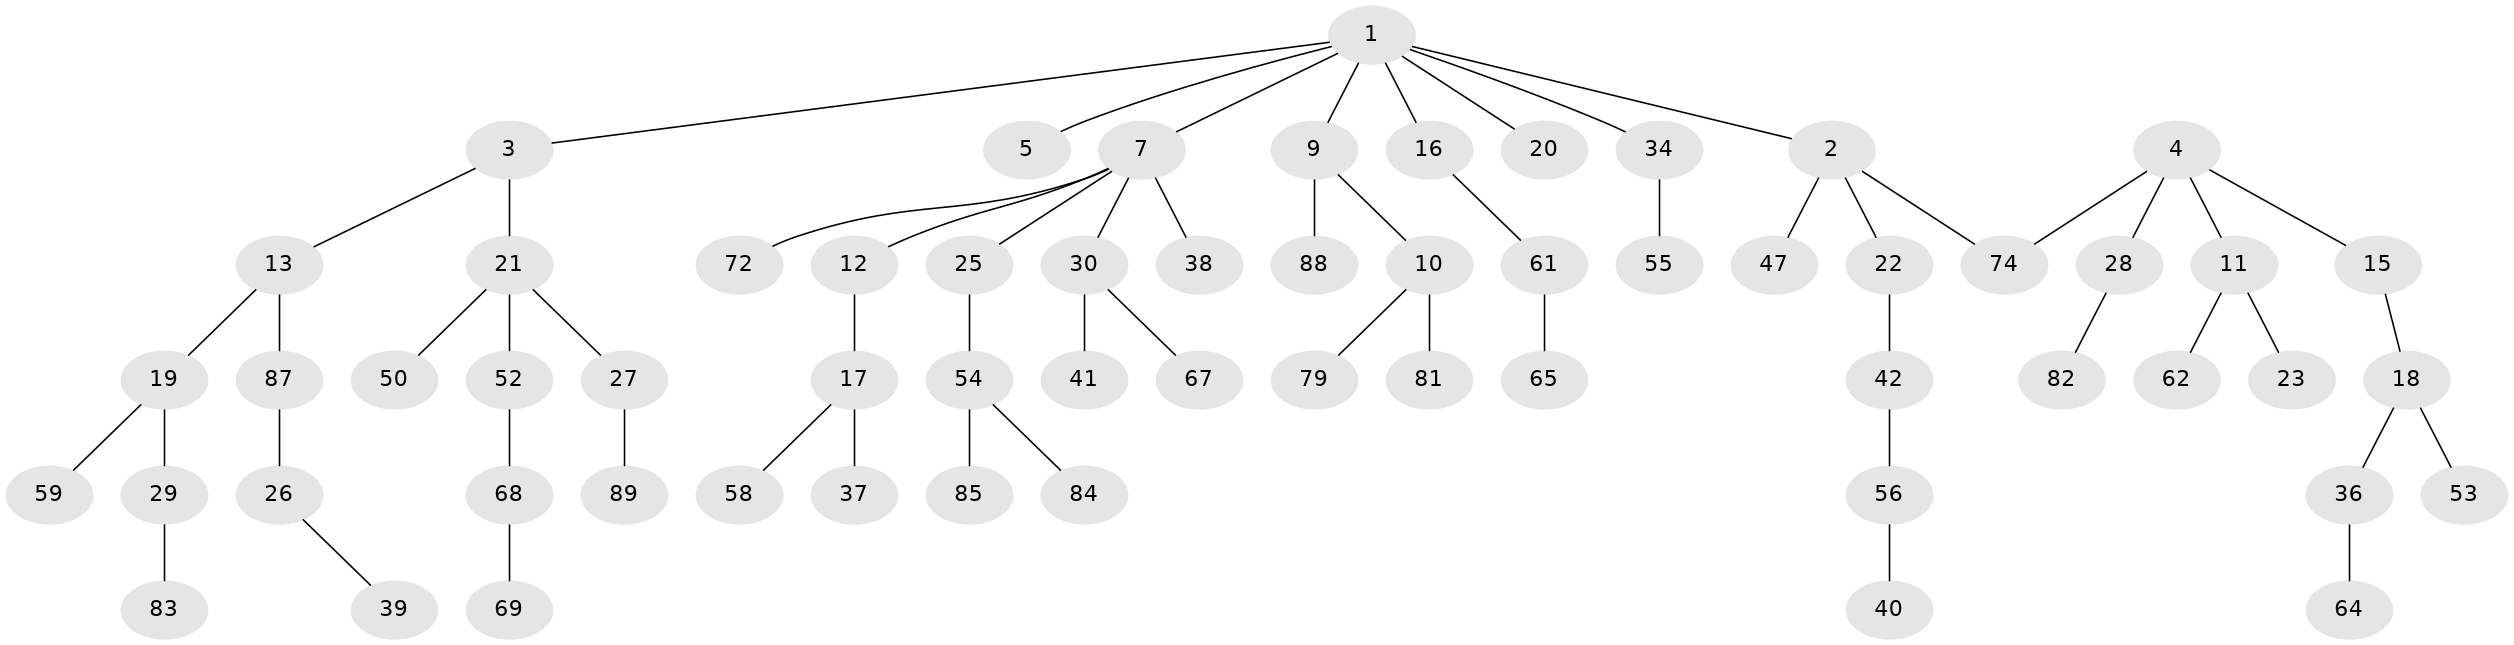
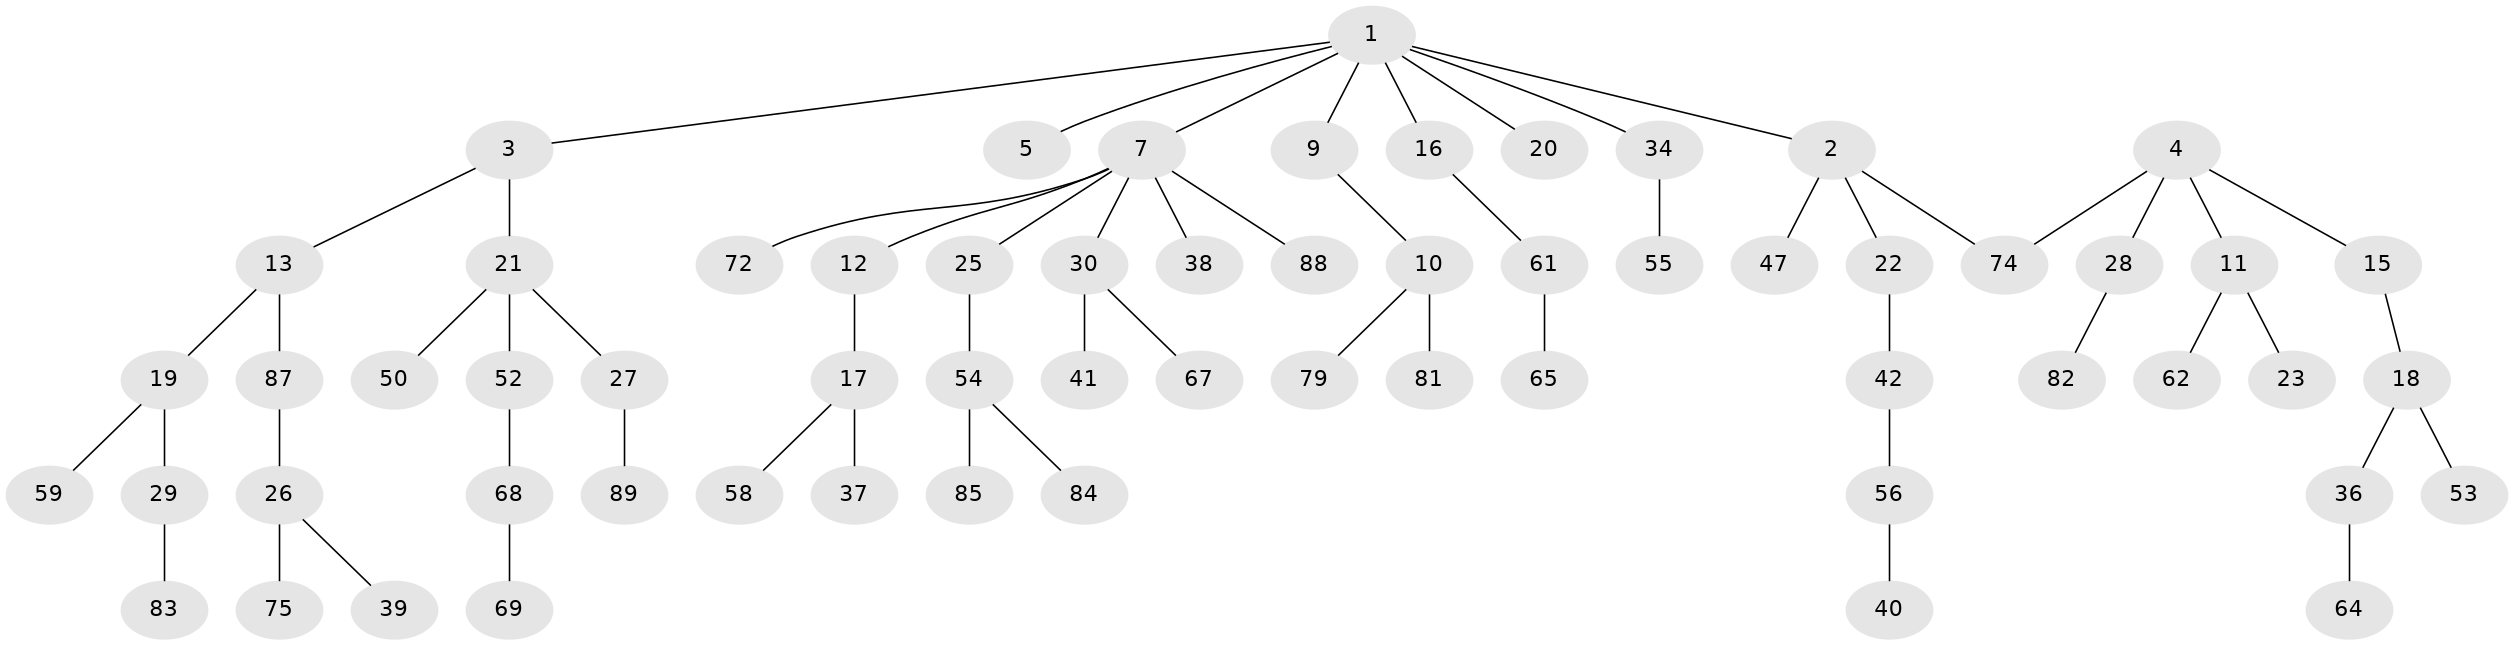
(1315, 208) -> (1228, 208)
none -> (280, 610)
